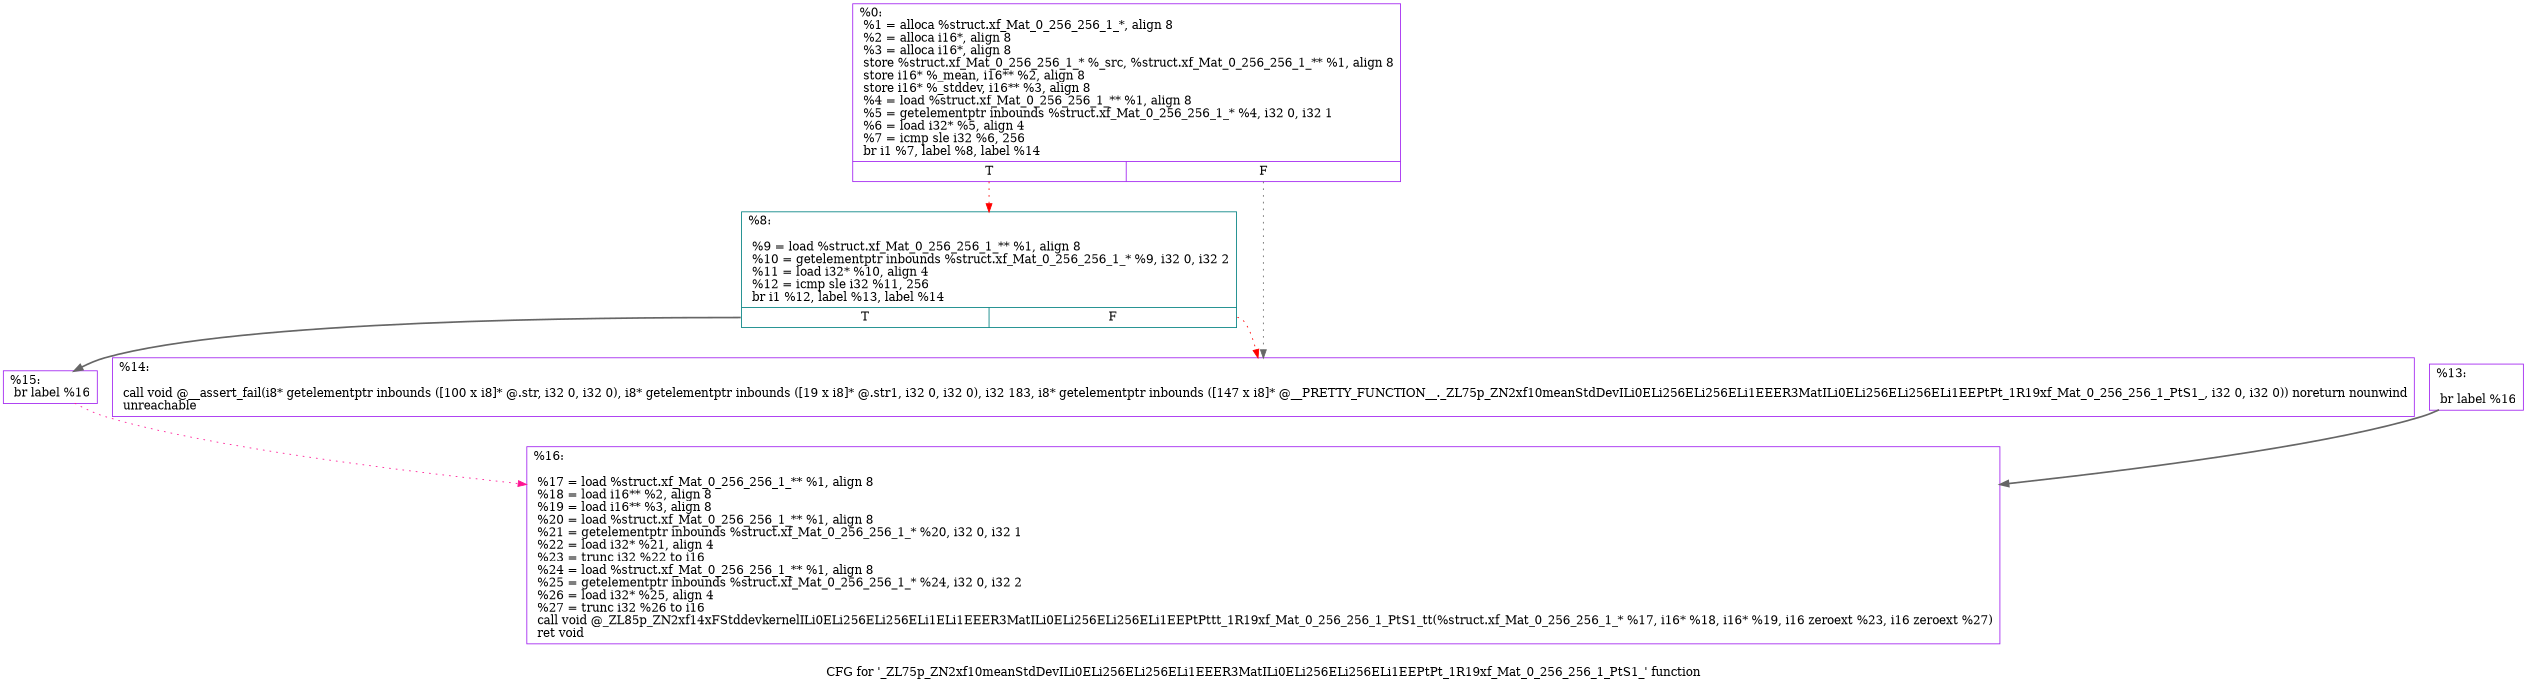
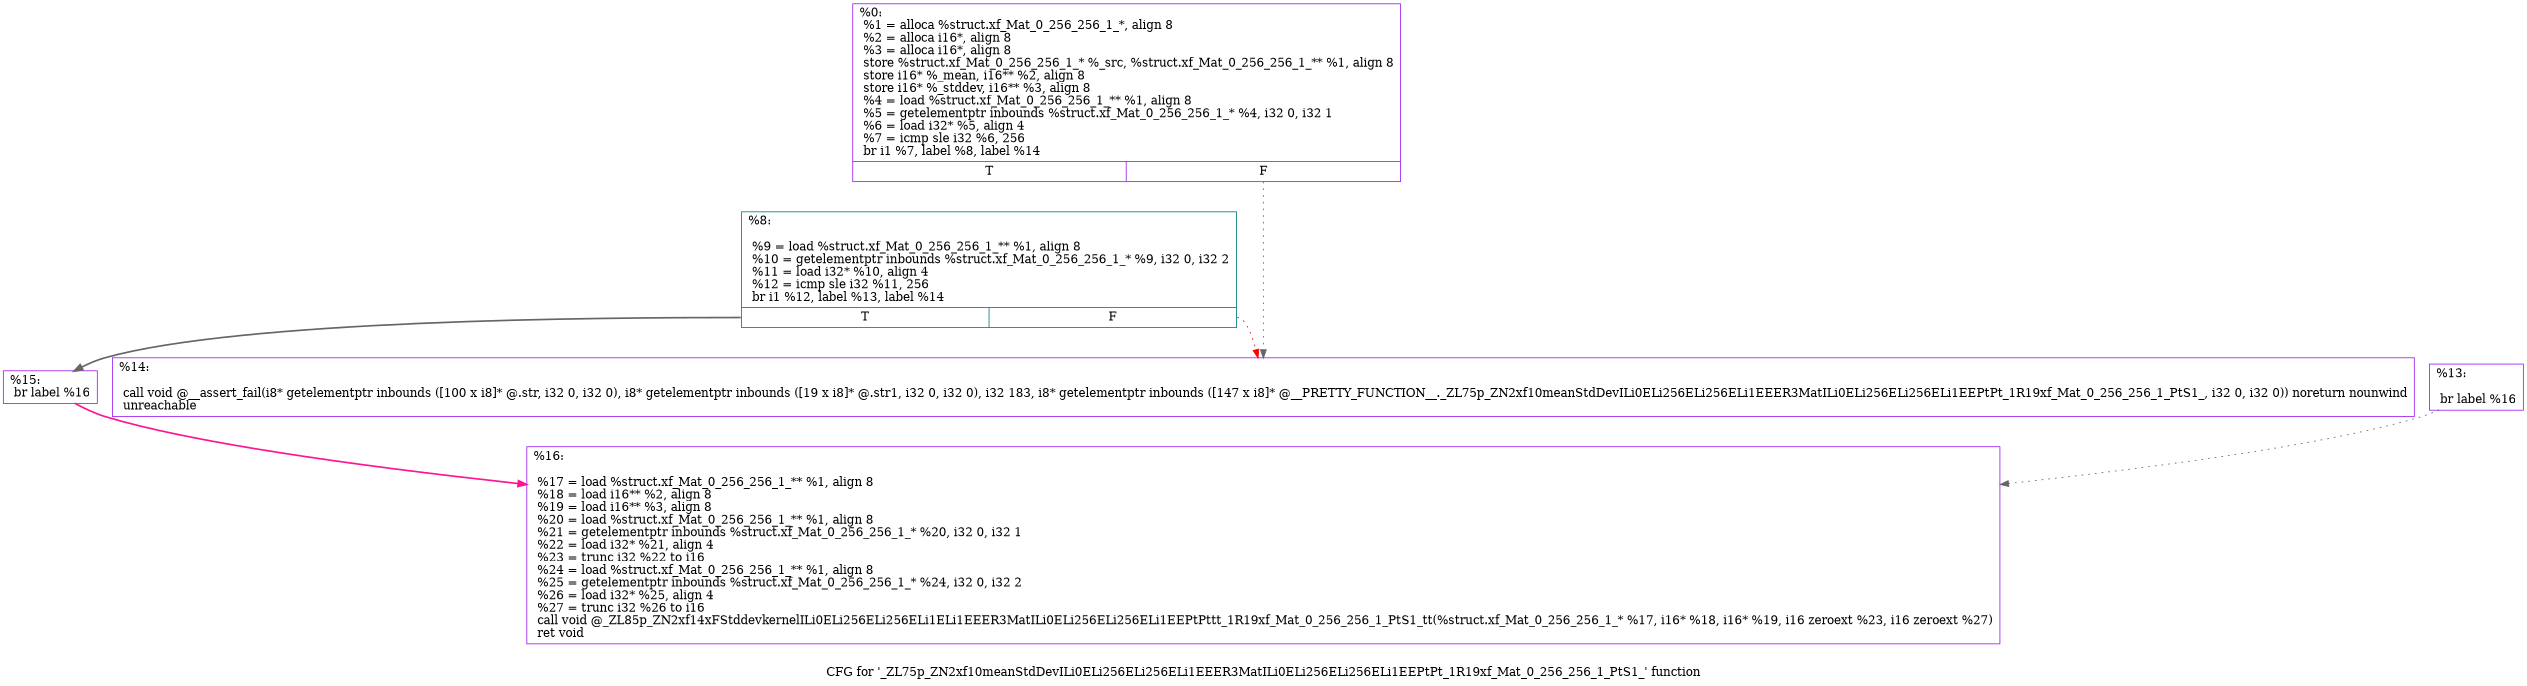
(989, 193) -> none
(294, 455) -> (294, 455)
(2226, 456) -> (2226, 456)
